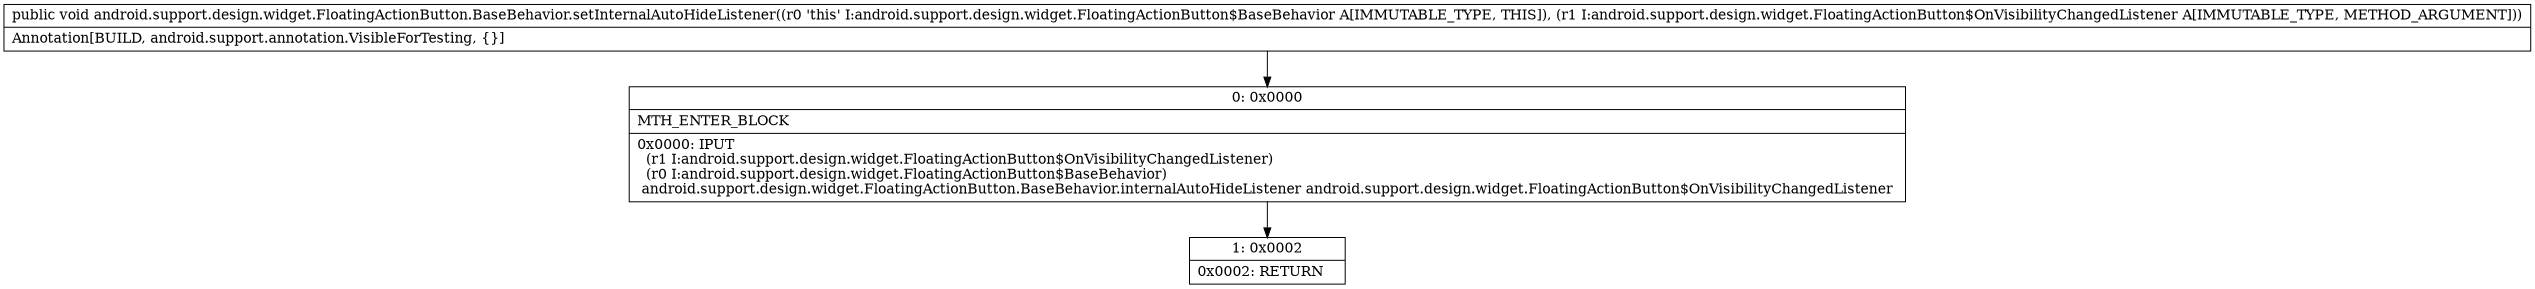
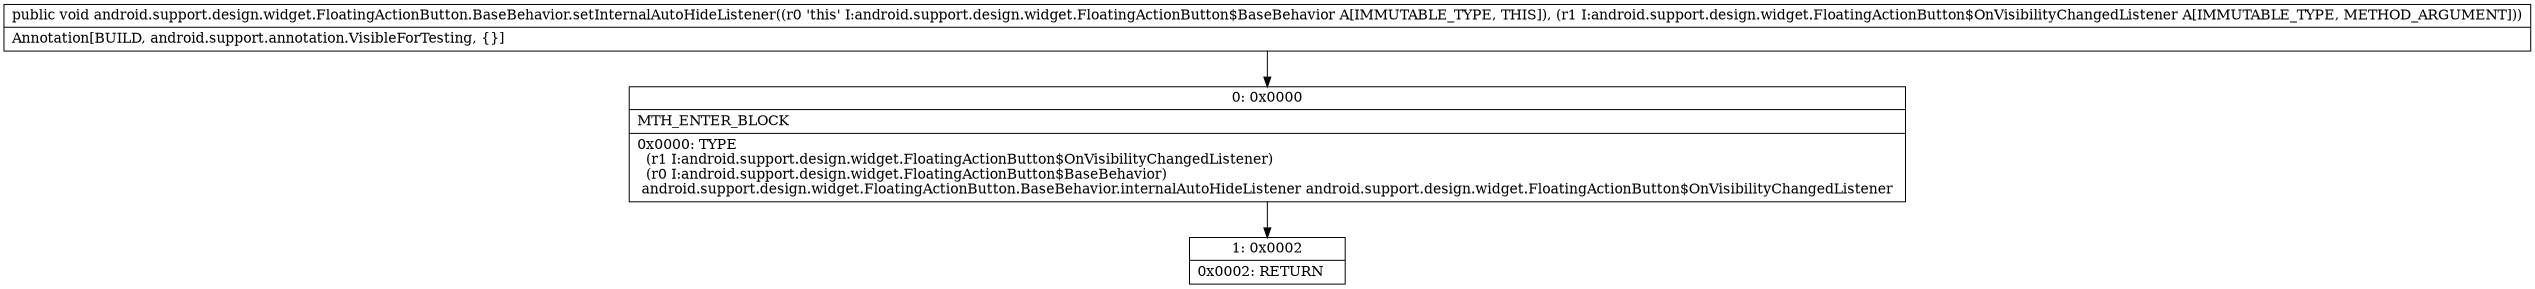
(690, 145) -> (692, 145)
